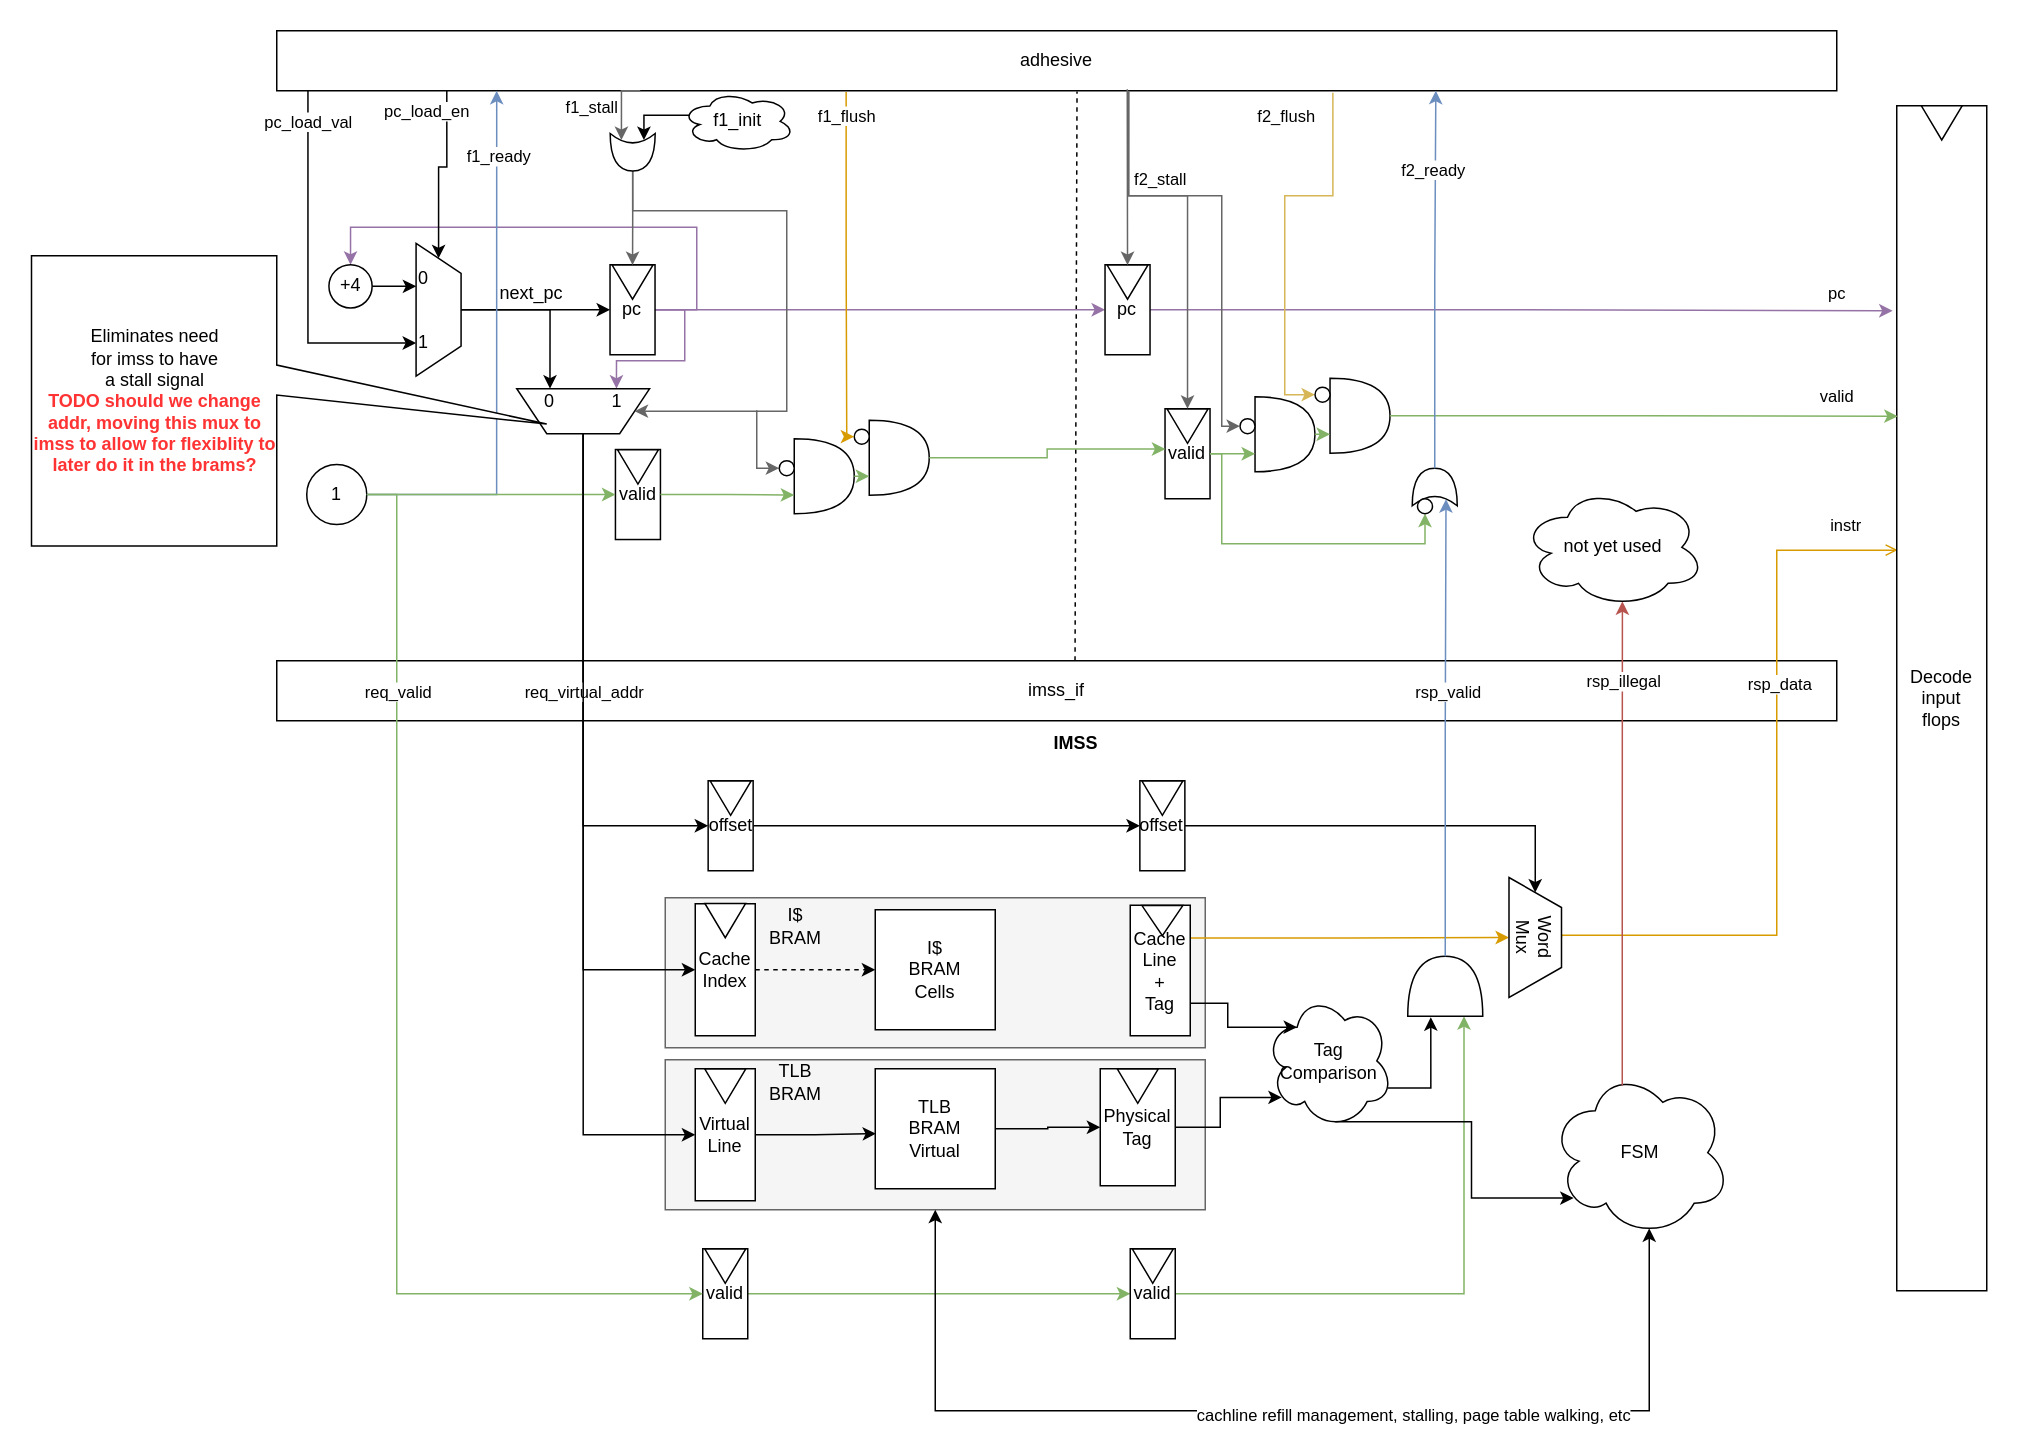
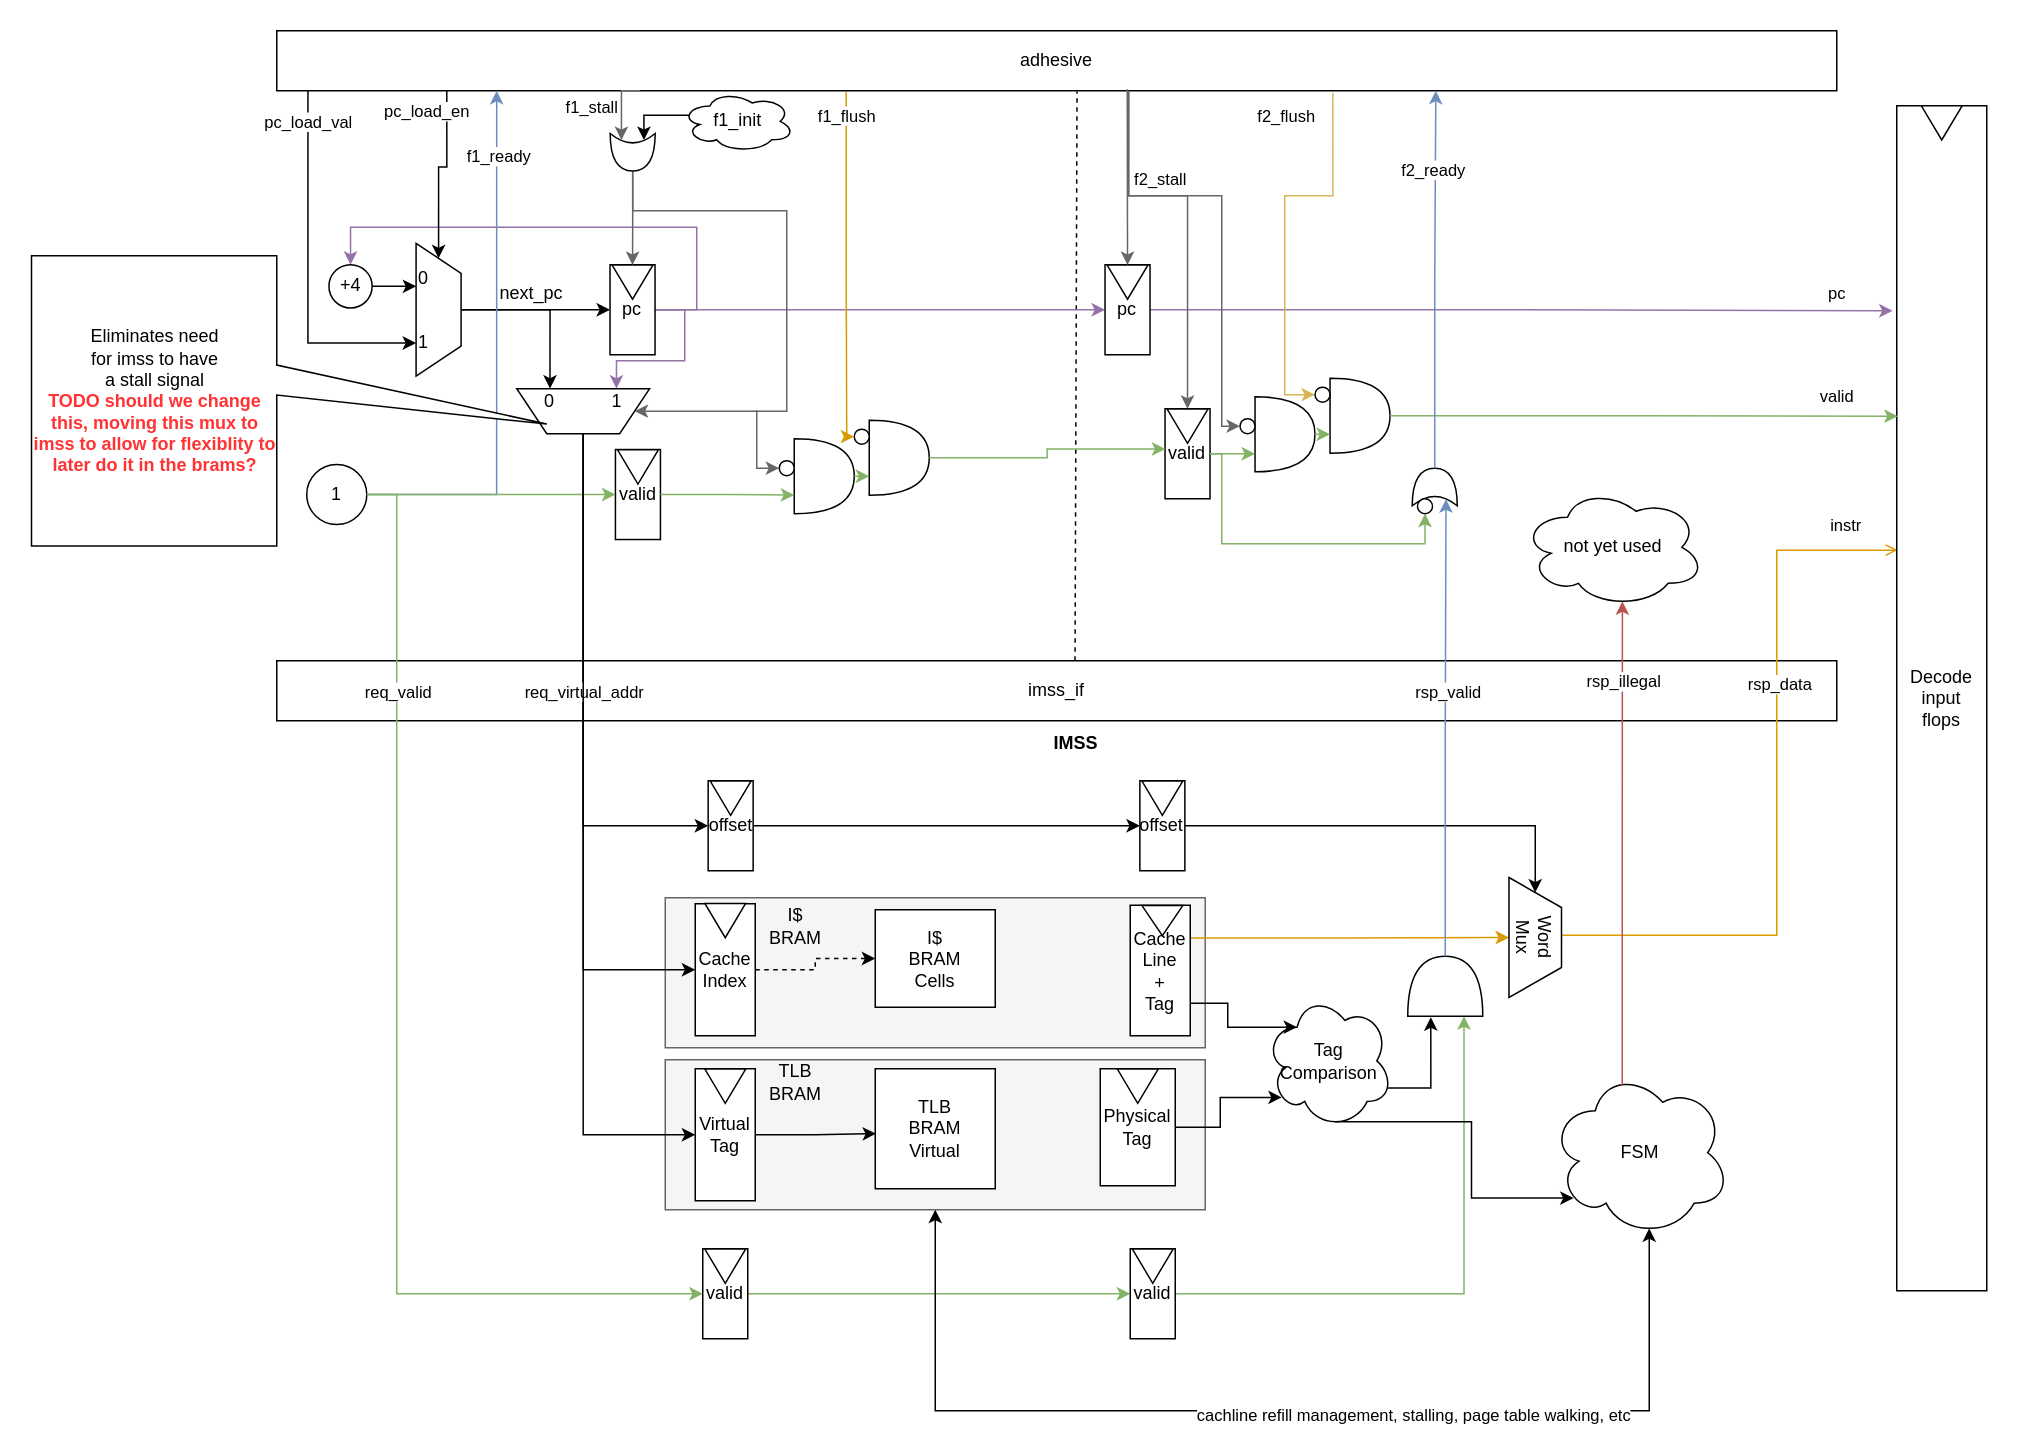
(155, 401) -> (155, 401)
(935, 970) -> (935, 959)
(1043, 1129) -> none
(725, 1135) -> (725, 1135)
